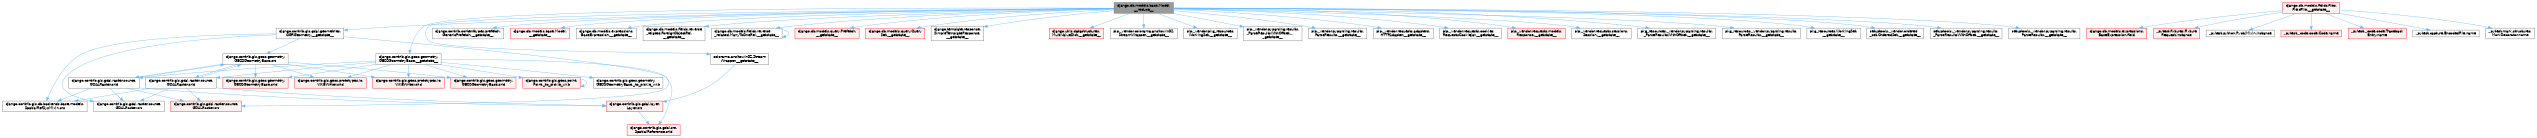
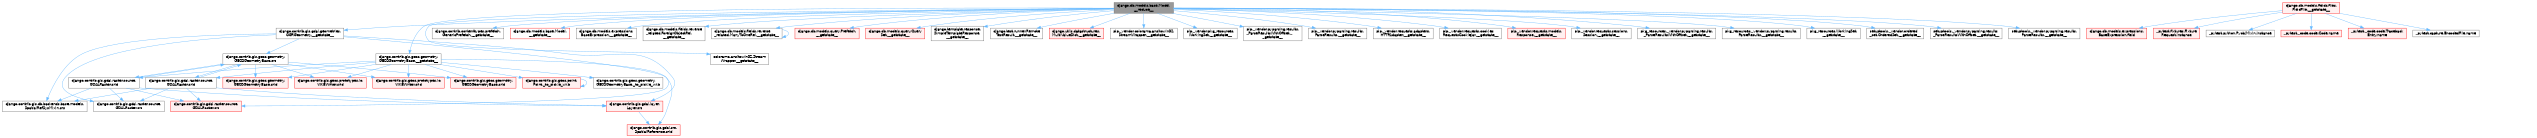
none -> (1017, 34)
(2510, 34) -> none
(704, 89) -> (565, 54)
